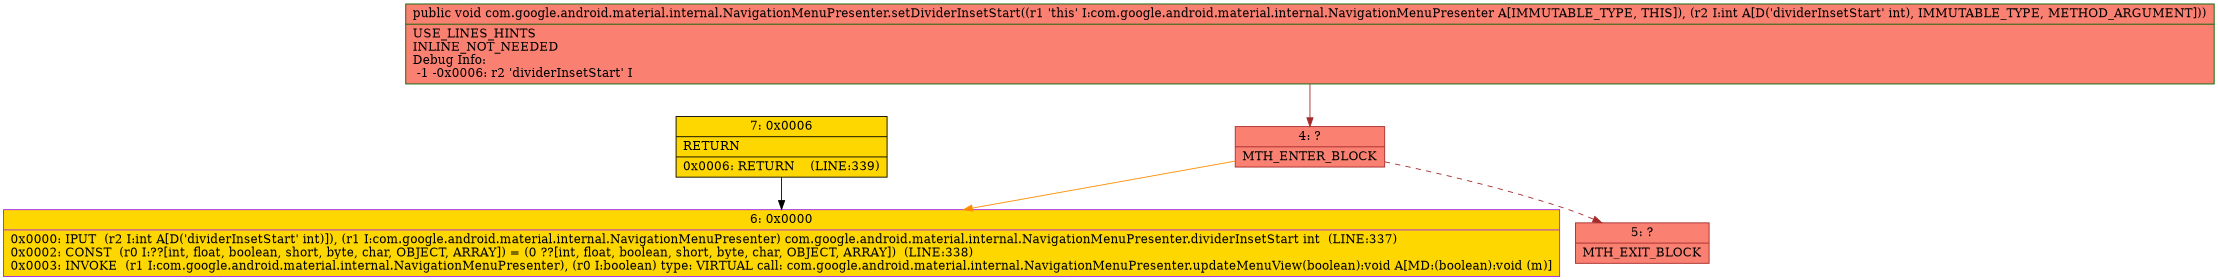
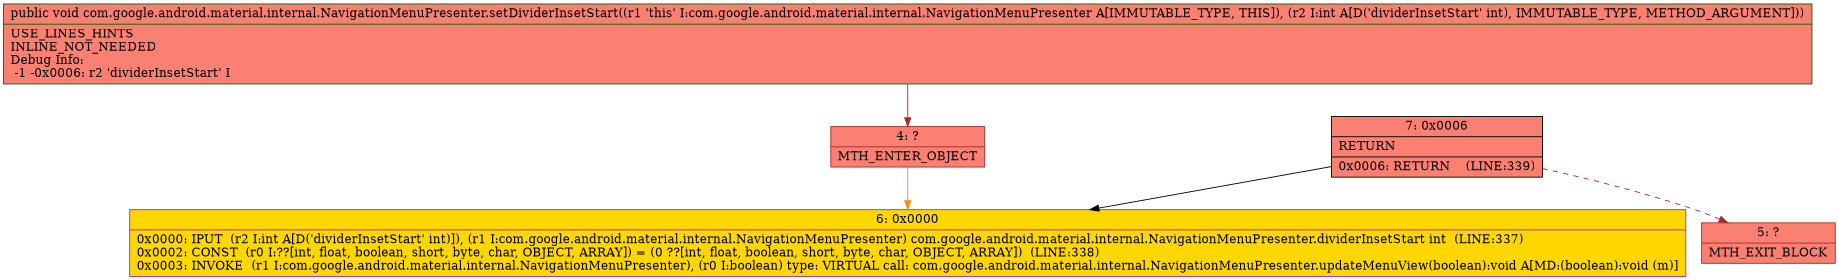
(782, 147) -> (1437, 147)
(1310, 156) -> (908, 156)
(1490, 186) -> (1632, 191)
